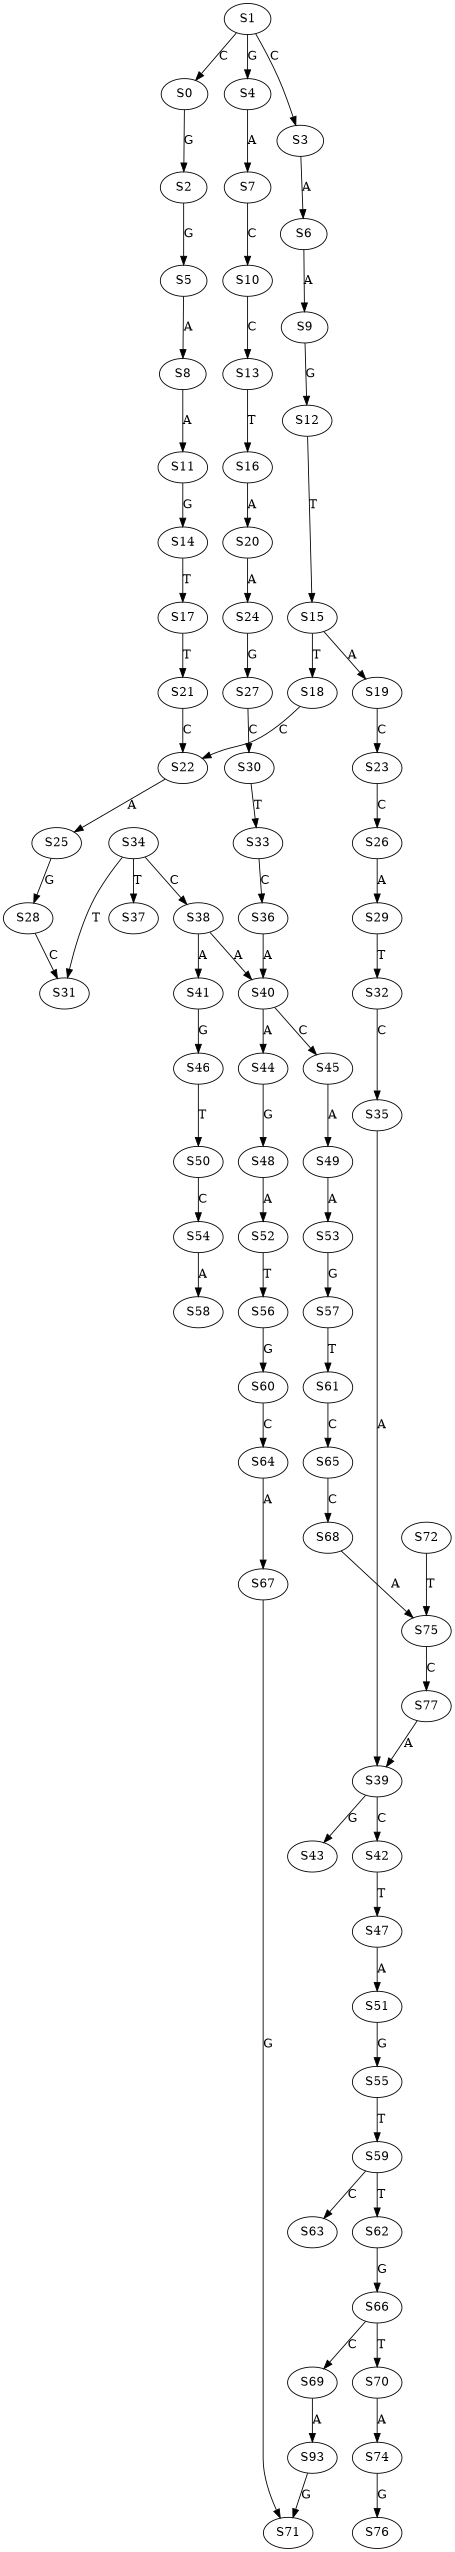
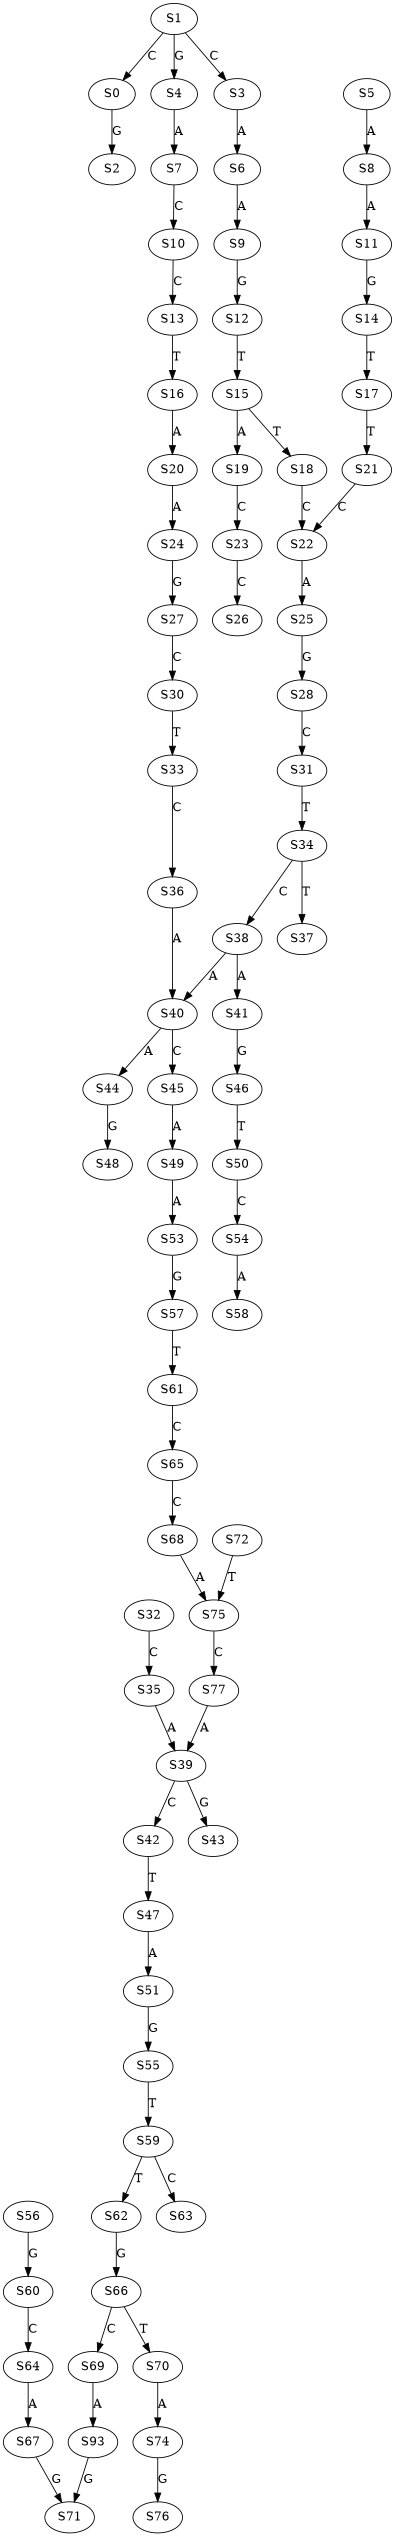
(184, 230) -> none
(89, 910) -> (302, 804)
(377, 918) -> none
(263, 1237) -> none
